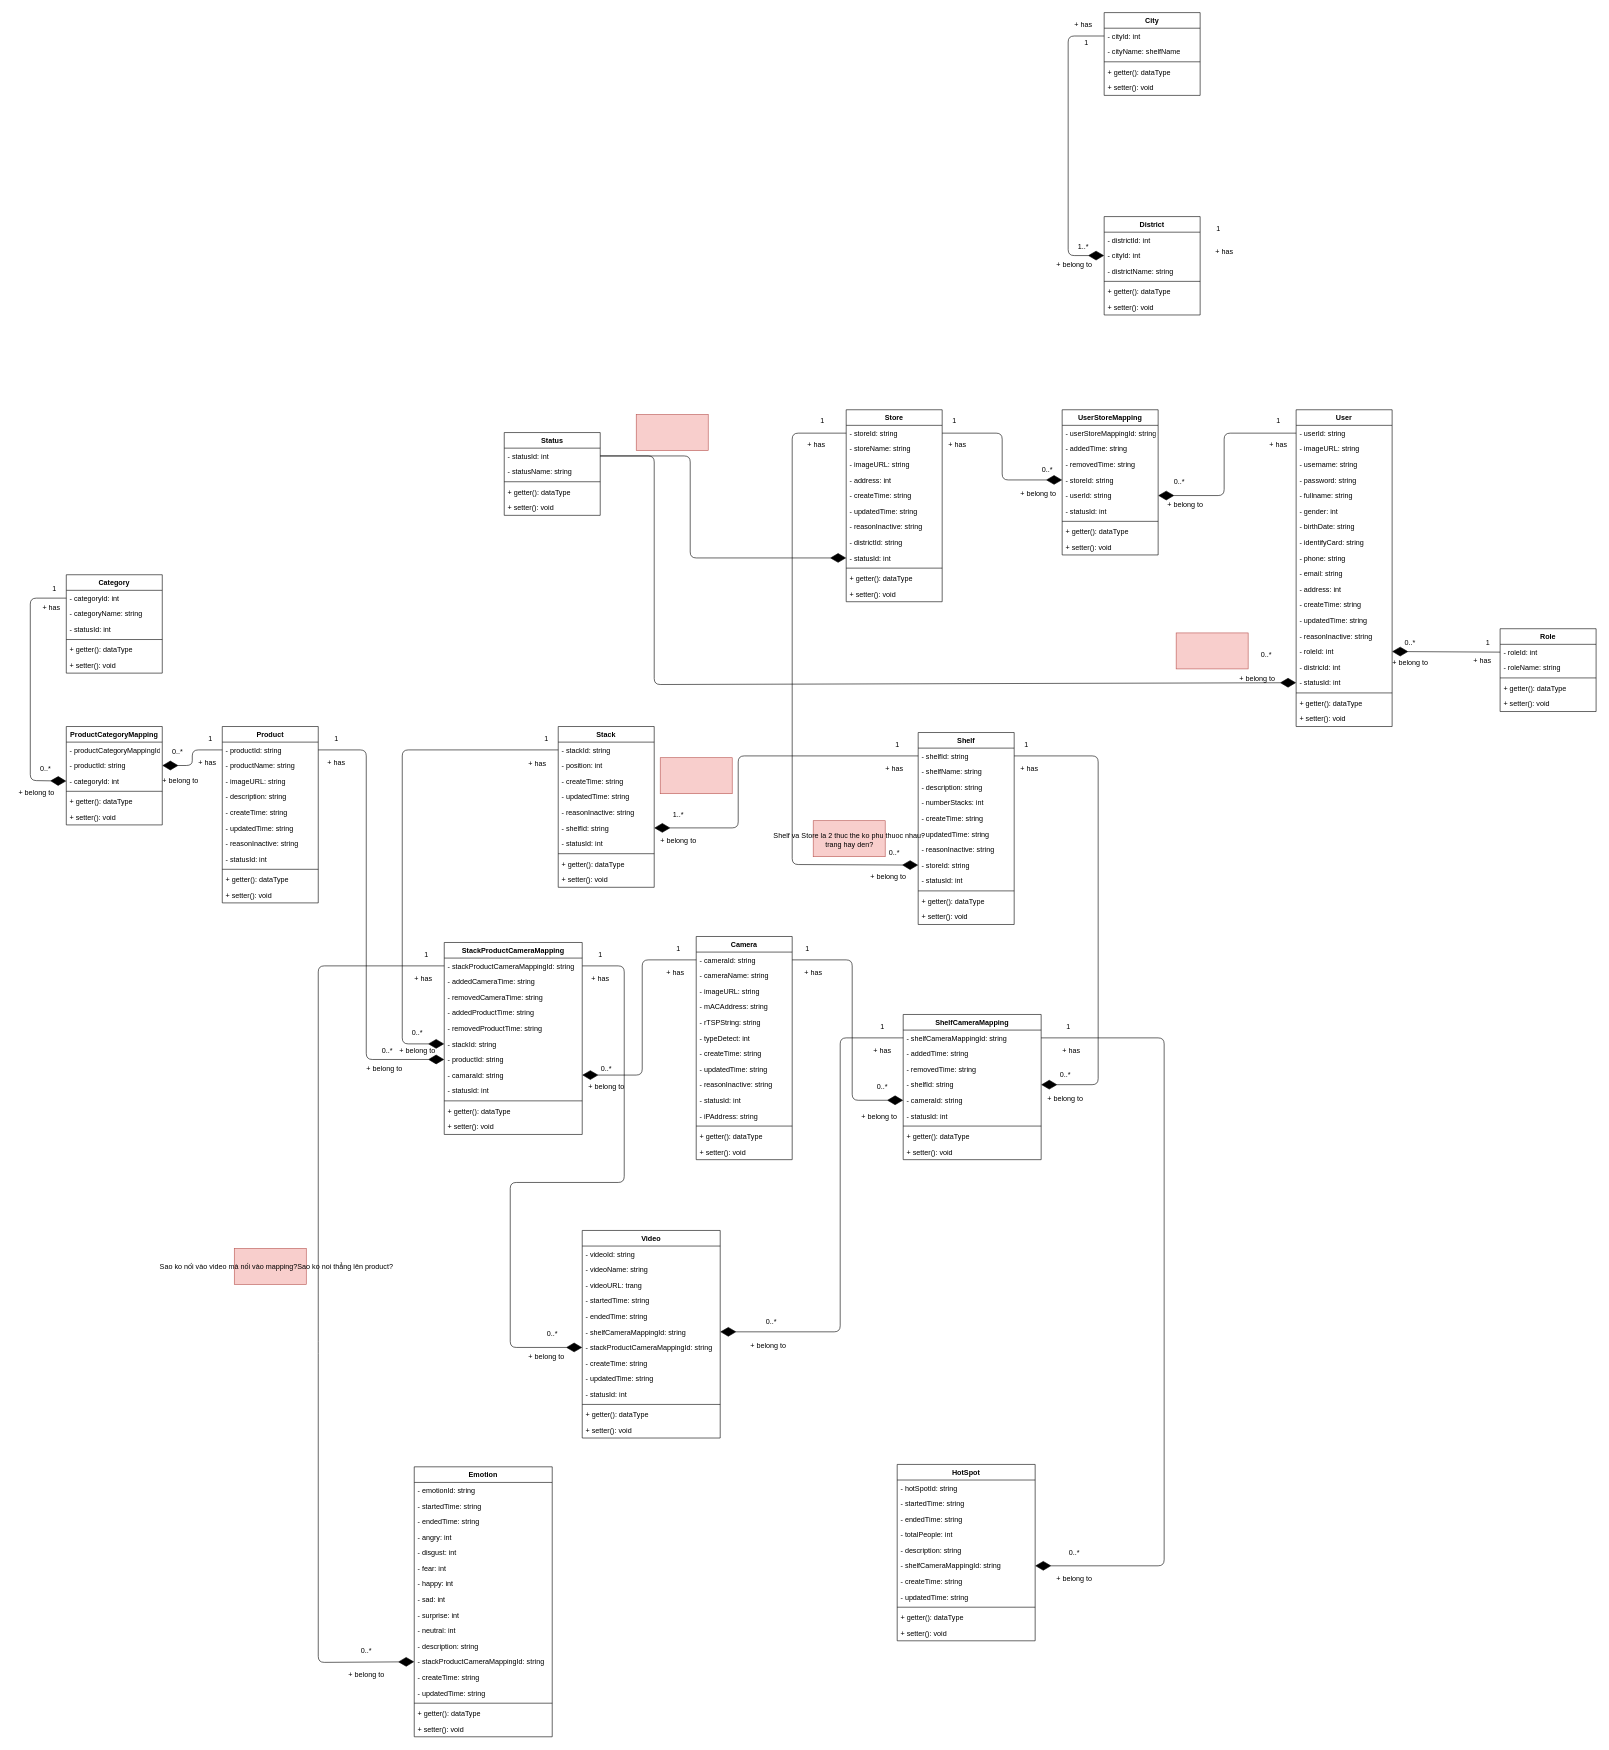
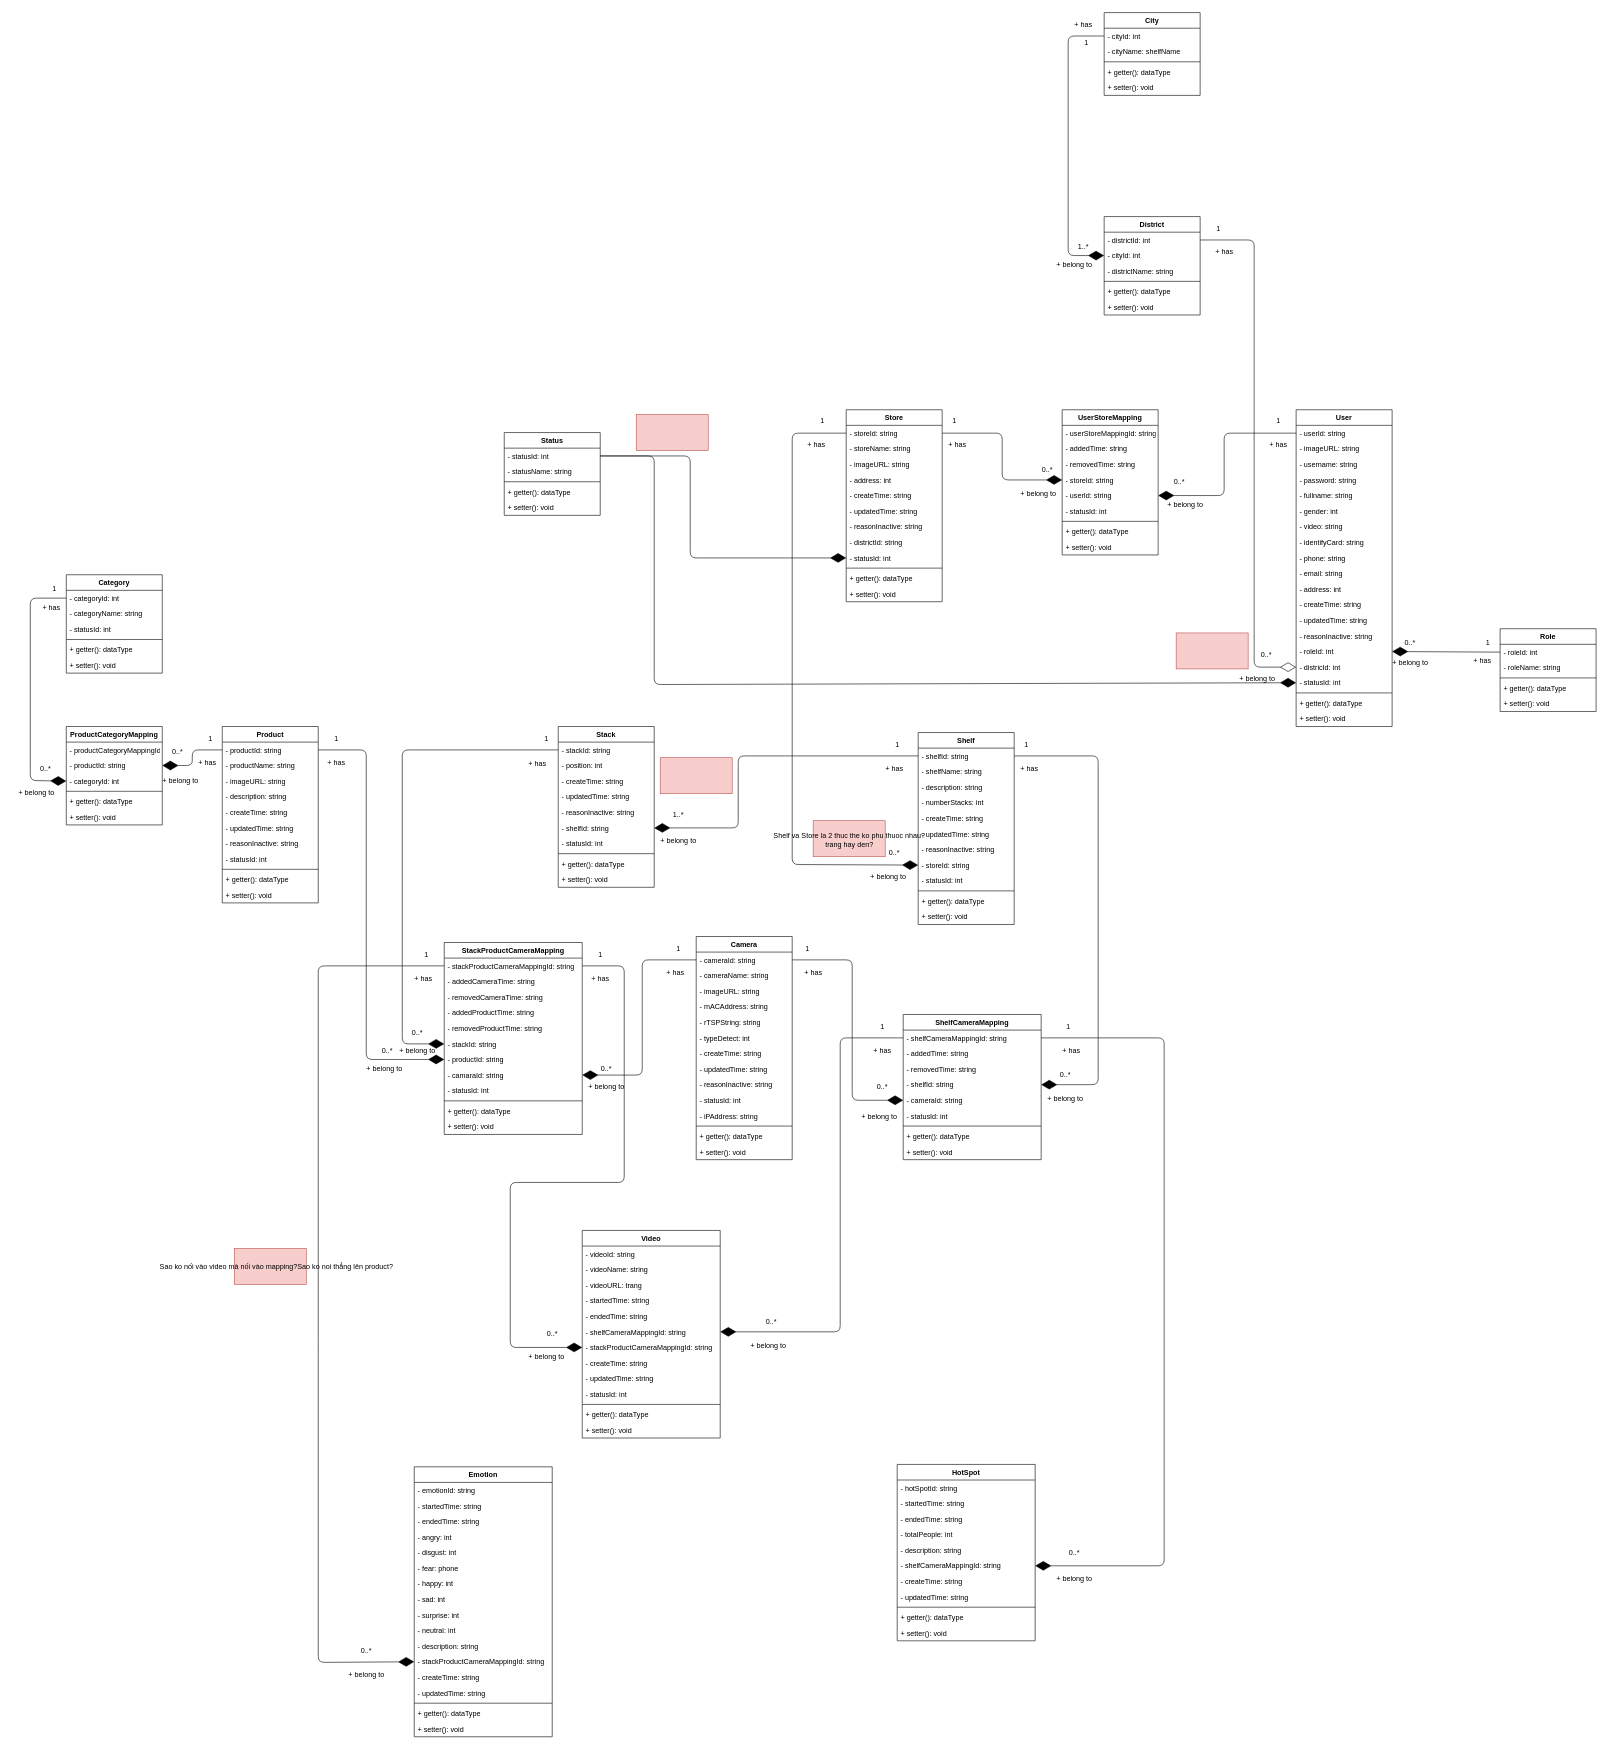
none -> (1254, 441)
(1333, 527) -> (1325, 527)
(436, 1568) -> (441, 1568)
